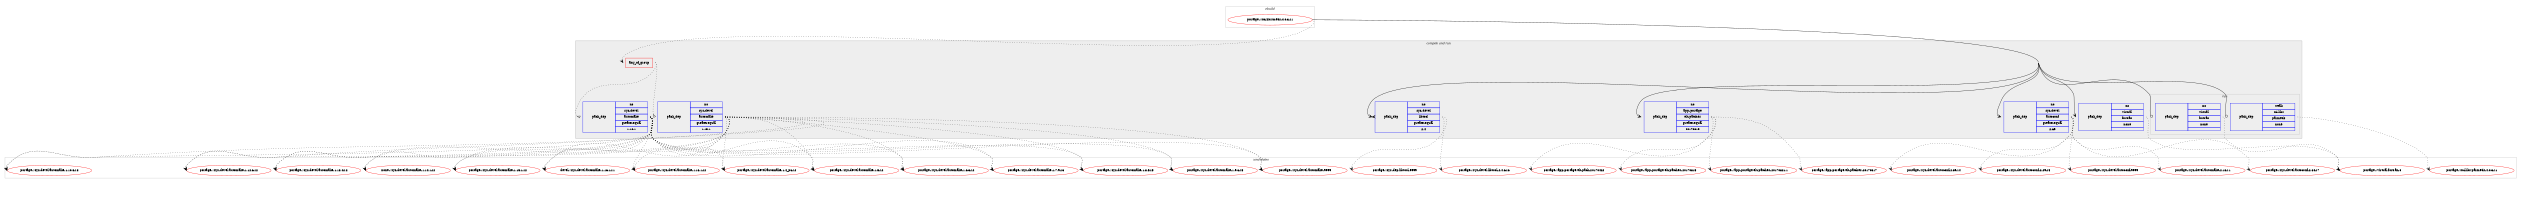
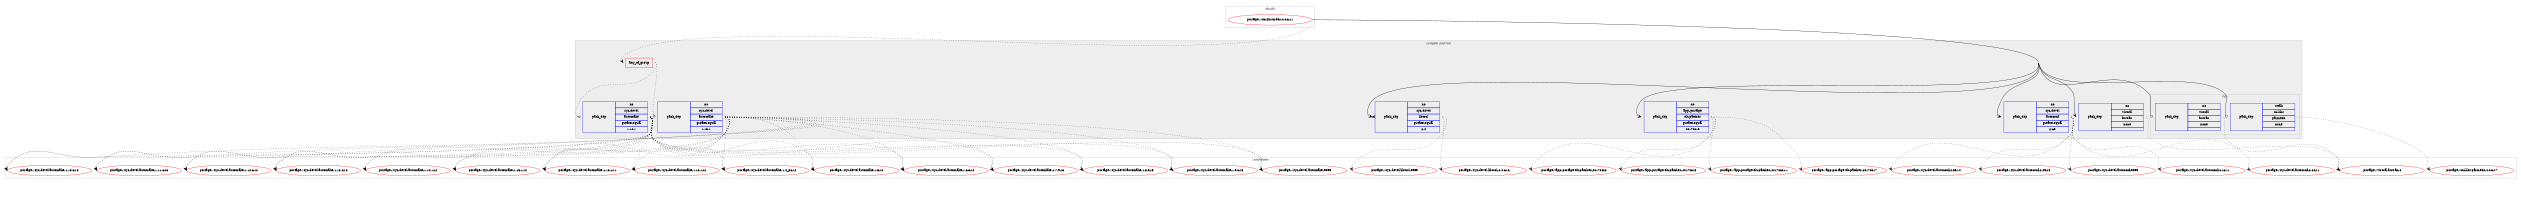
none -> (139, 170)
(408, 170) -> (408, 170)
(588, 170) -> (588, 170)
(1395, 170) -> (1395, 170)
(1574, 170) -> (1574, 170)
(2203, 170) -> (2203, 170)
(2293, 170) -> (2293, 170)
(2472, 170) -> (2472, 170)
